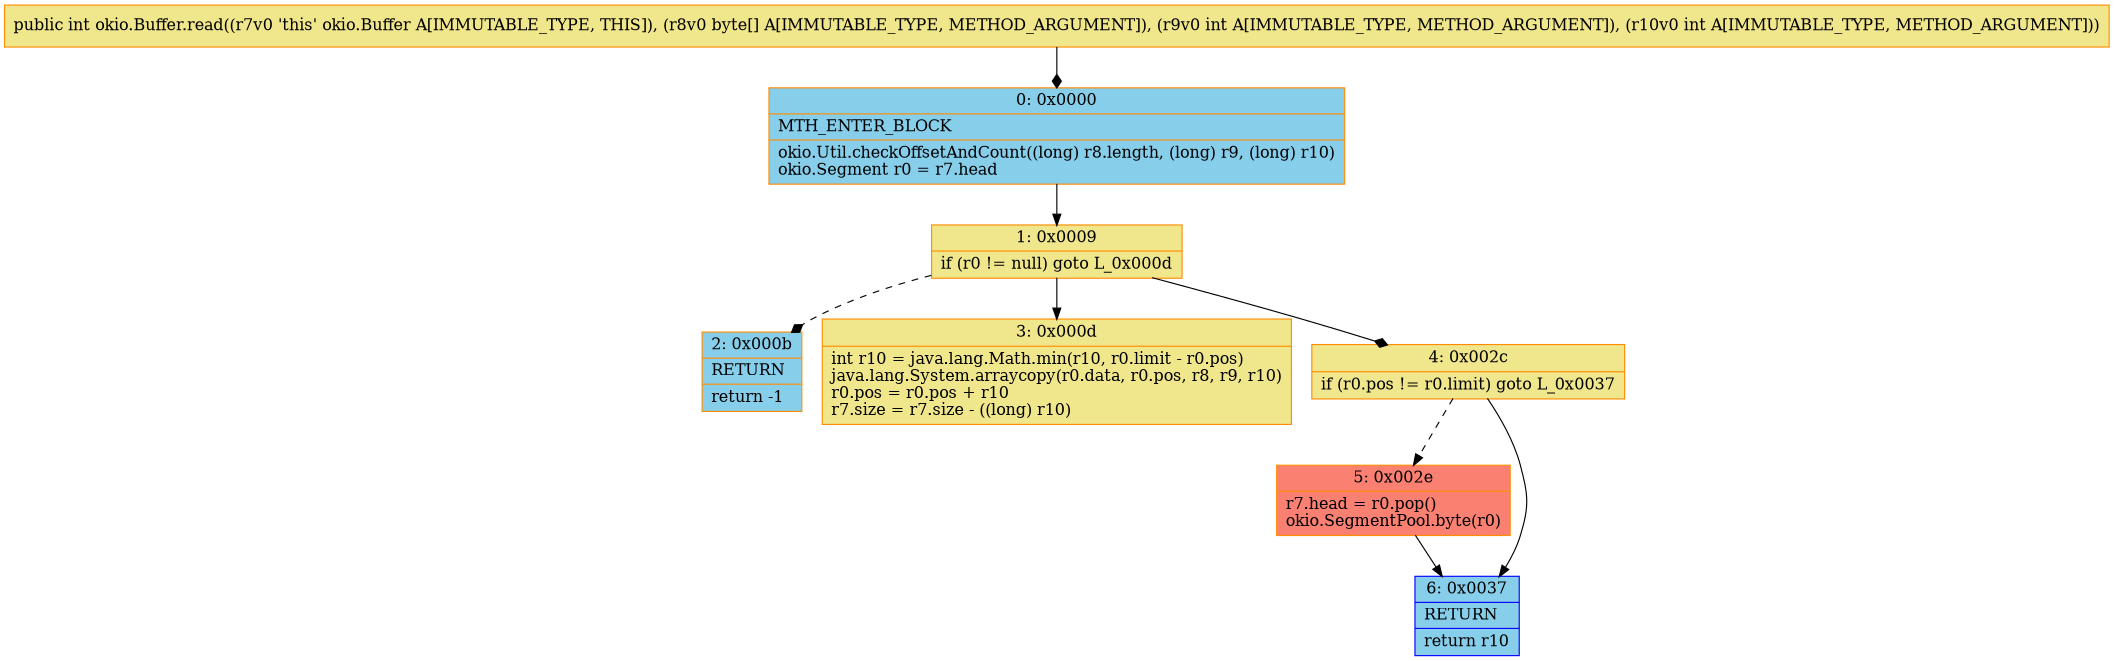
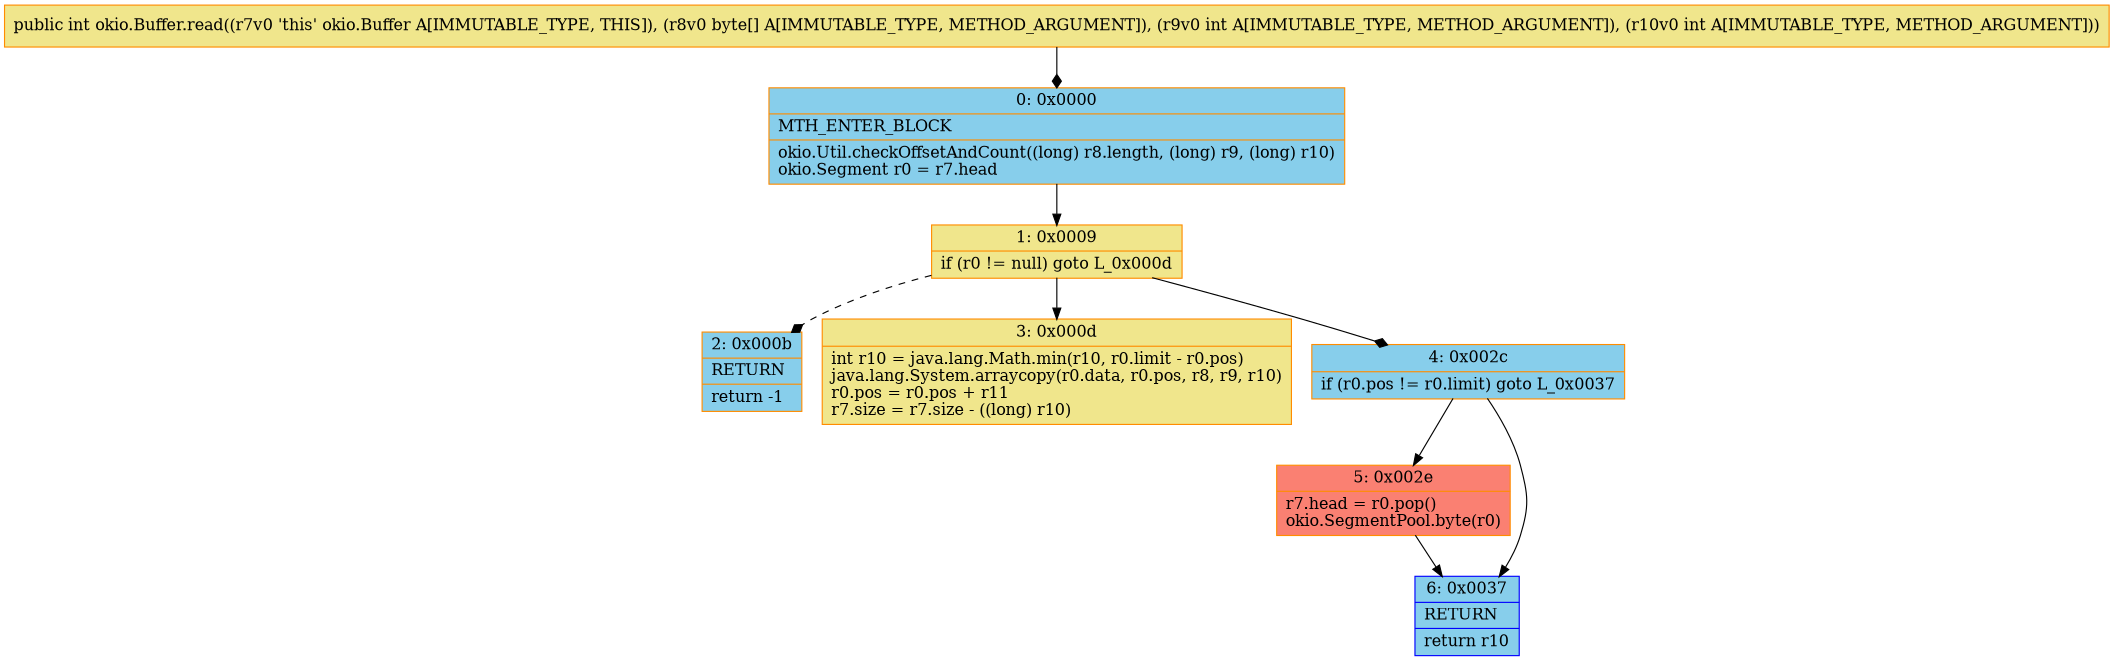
(1468, 372) -> (1468, 372)
(920, 393) -> (920, 393)
(1436, 427) -> (1436, 427)
